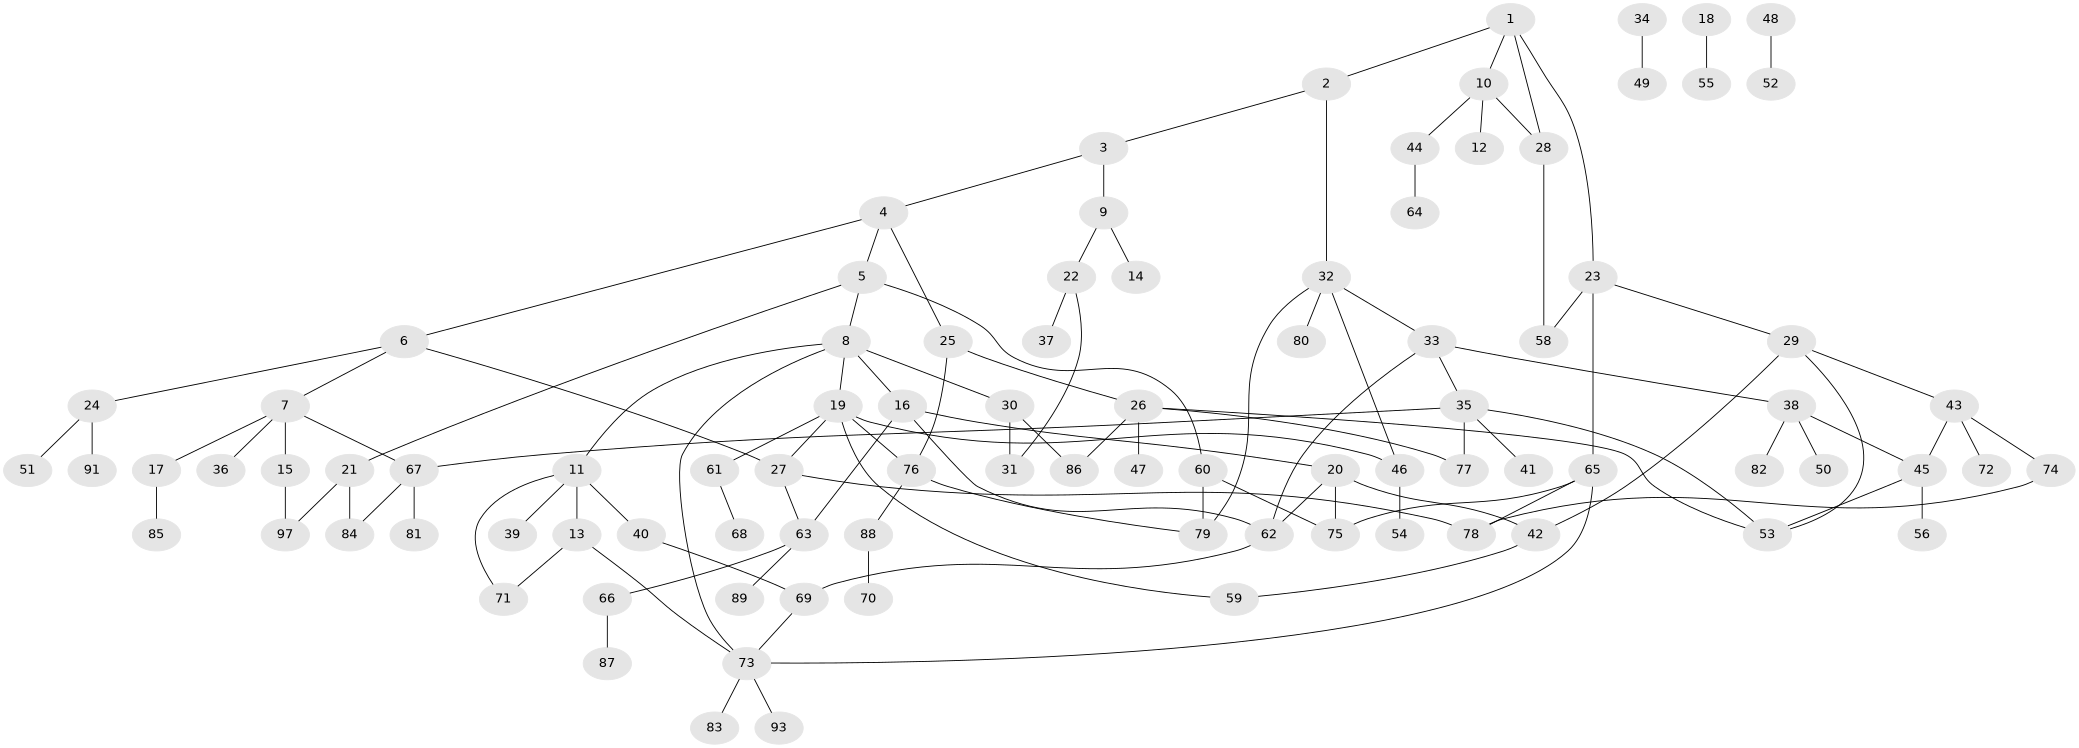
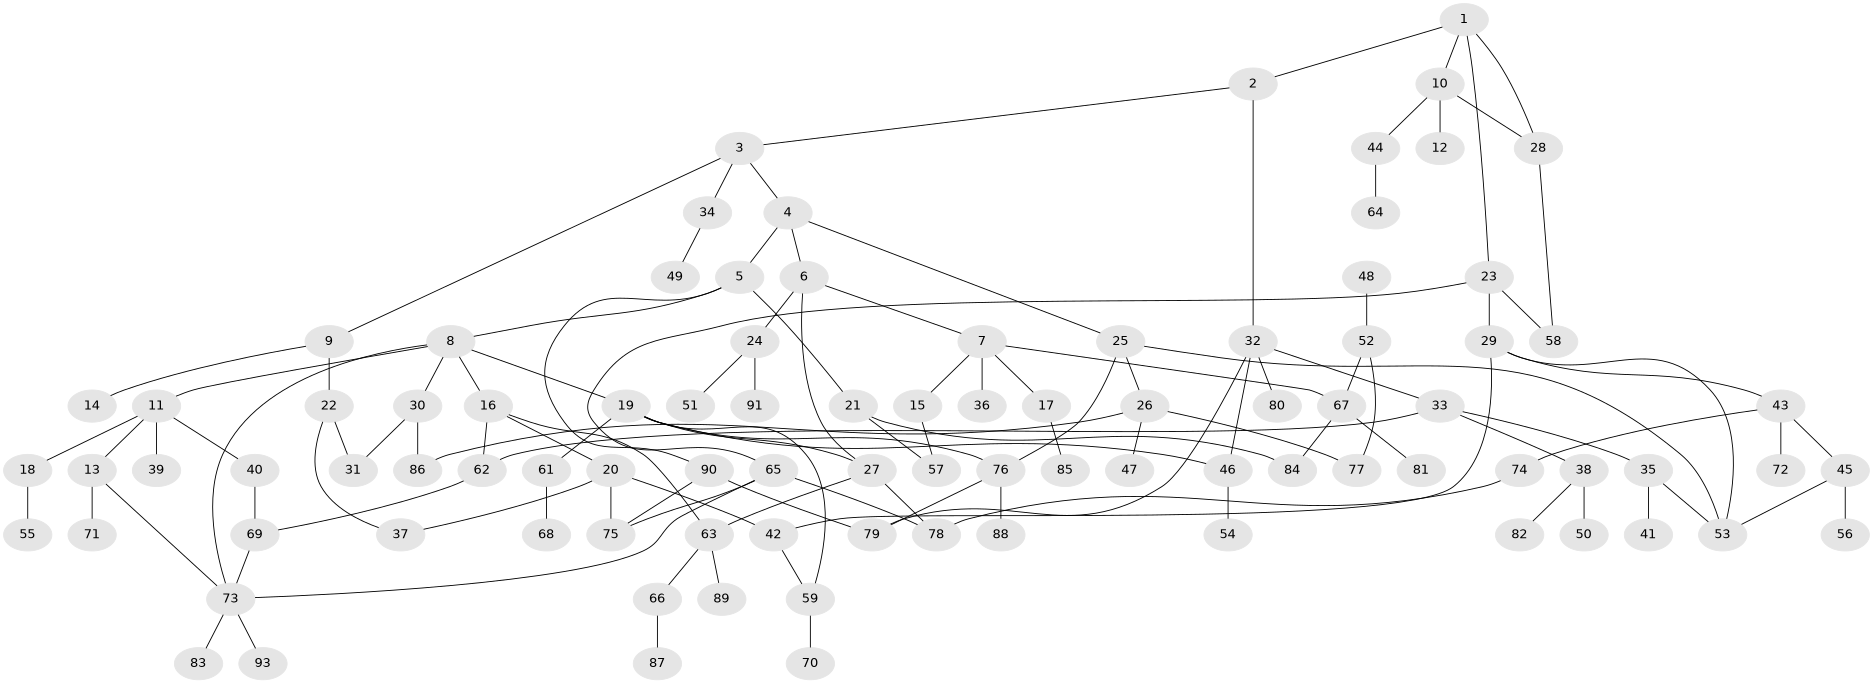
none -> (724, 181)
(1451, 429) -> (1460, 367)
(964, 431) -> (1351, 381)
(1855, 437) -> none
(1464, 438) -> (1375, 407)
(1203, 470) -> (709, 470)
(1301, 504) -> (509, 508)
(485, 512) -> (92, 438)
(285, 535) -> (936, 470)
(869, 567) -> (810, 632)
